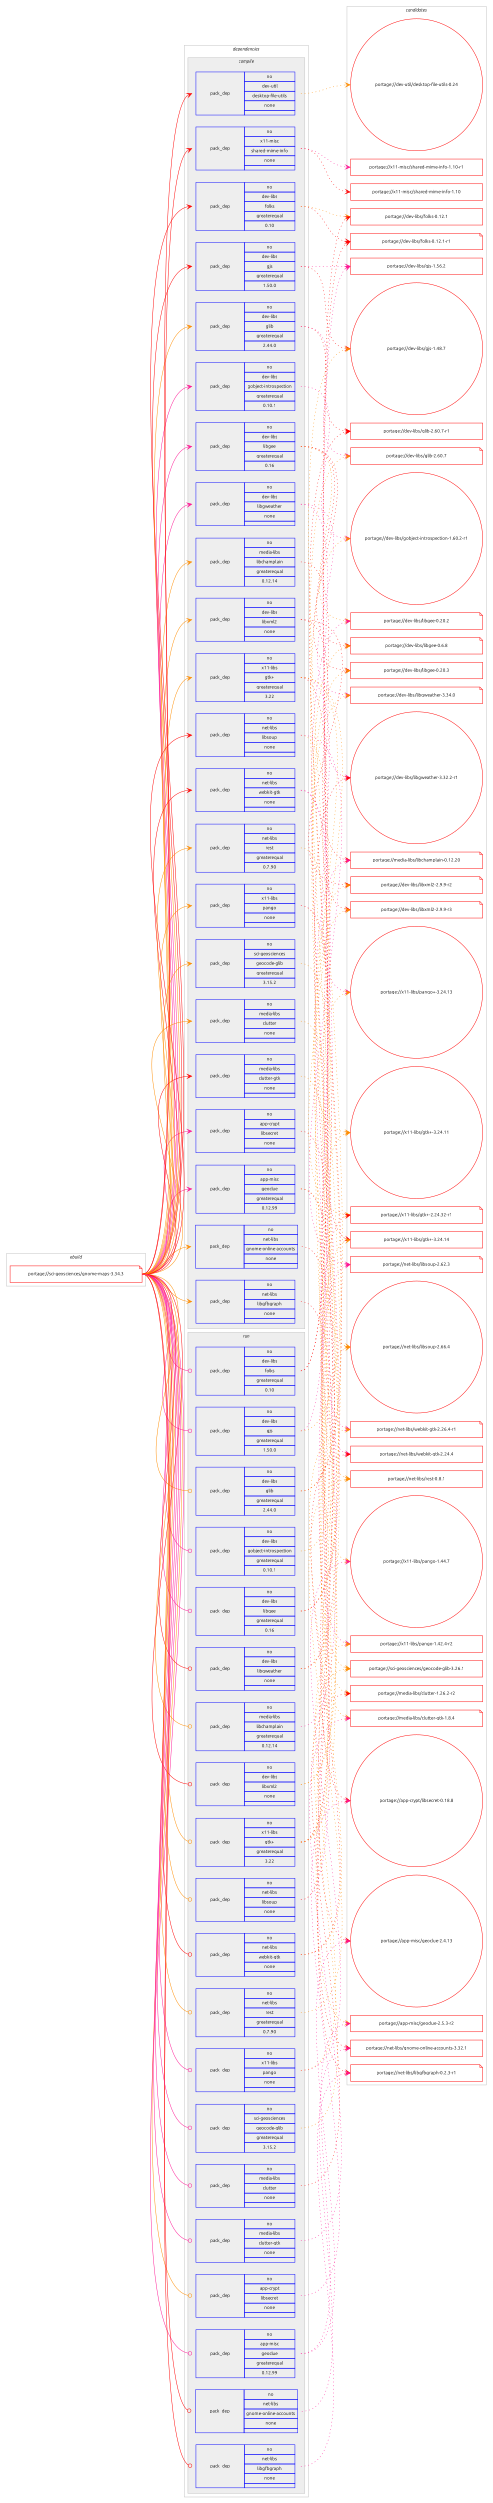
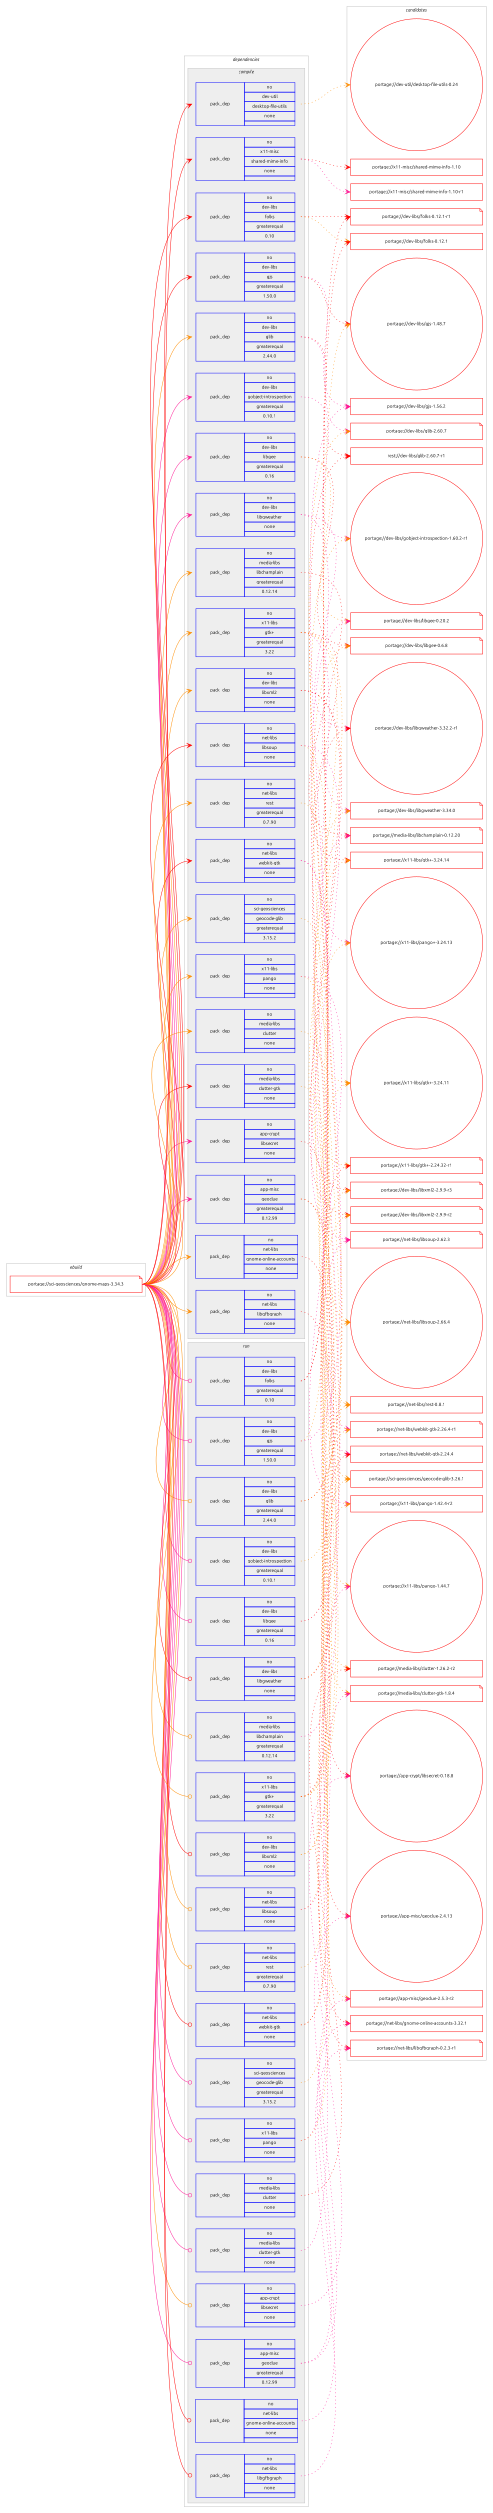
(417, 431) -> (417, 456)
(417, 671) -> none
